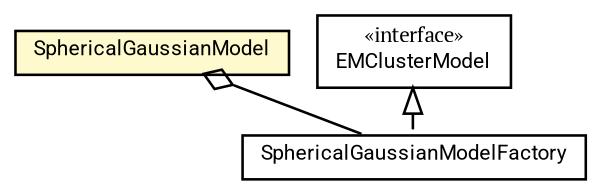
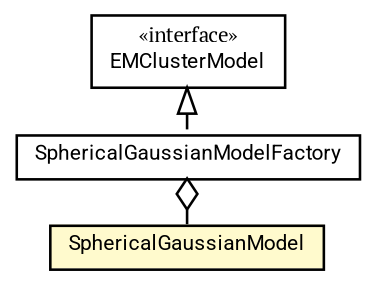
(298, 110) -> (187, 217)
